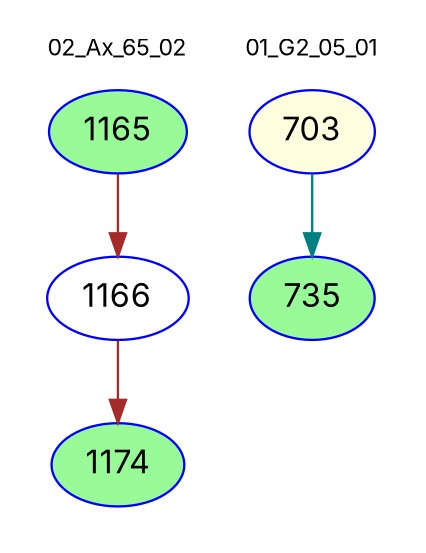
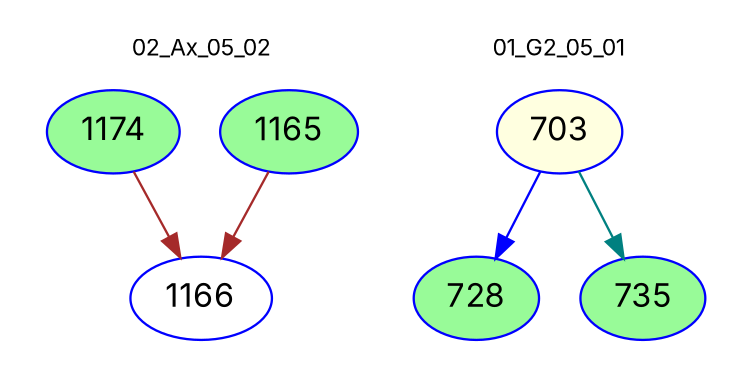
(118, 50) -> (202, 50)
none -> (476, 298)
(118, 370) -> (151, 204)
